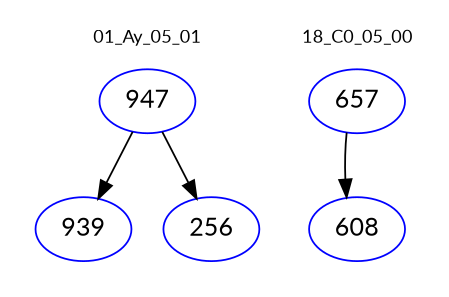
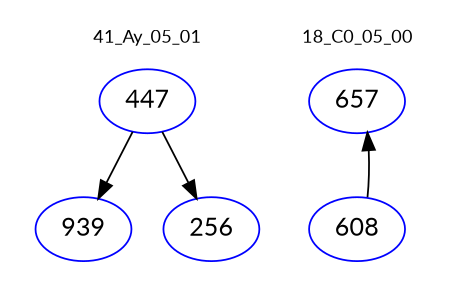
(147, 38) -> (147, 38)
(147, 101) -> (147, 101)
(345, 156) -> (369, 174)
